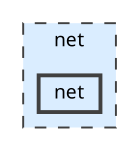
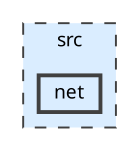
(70, 42) -> (70, 42)
